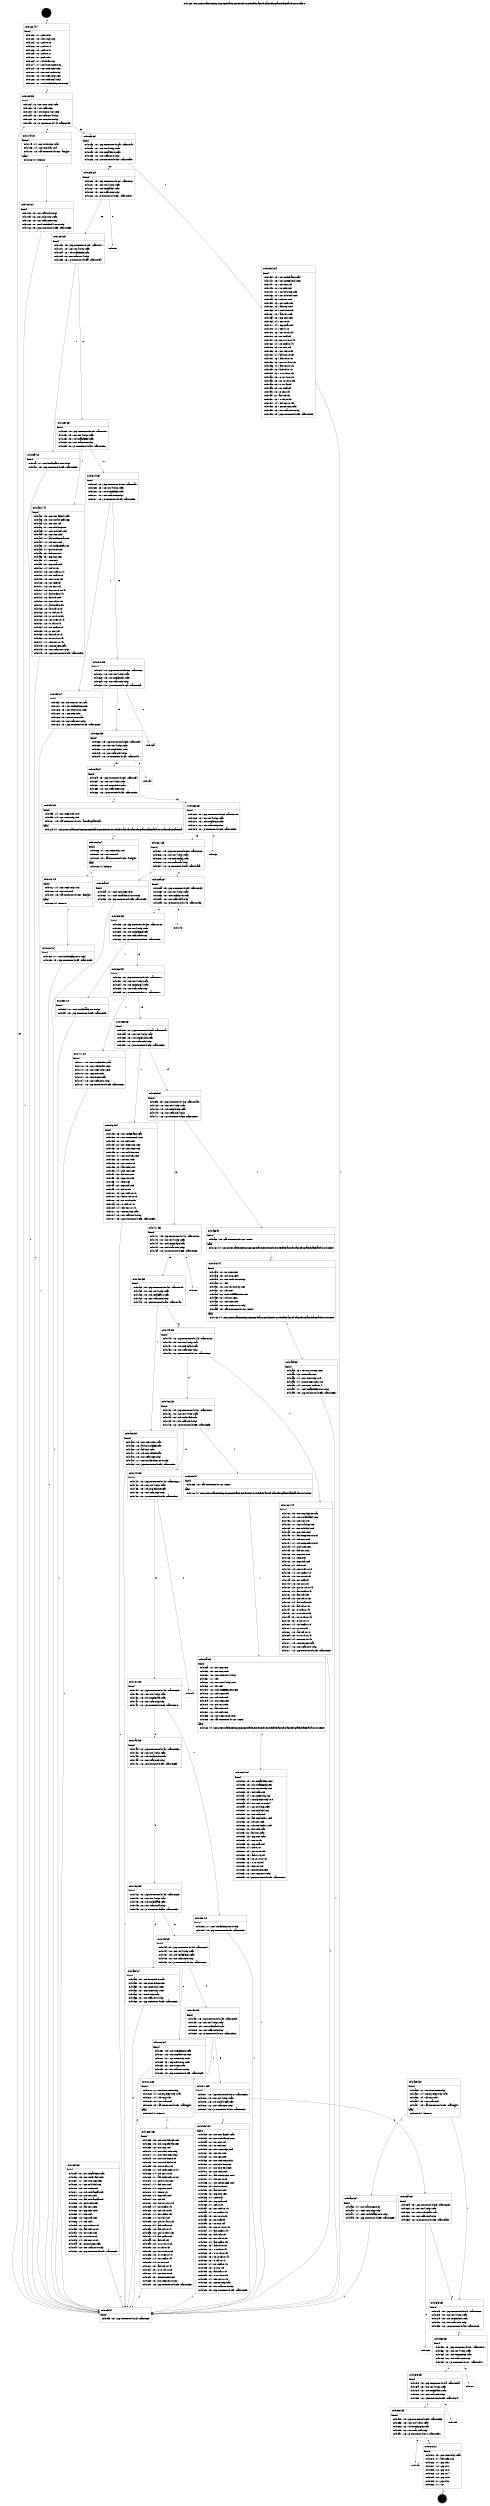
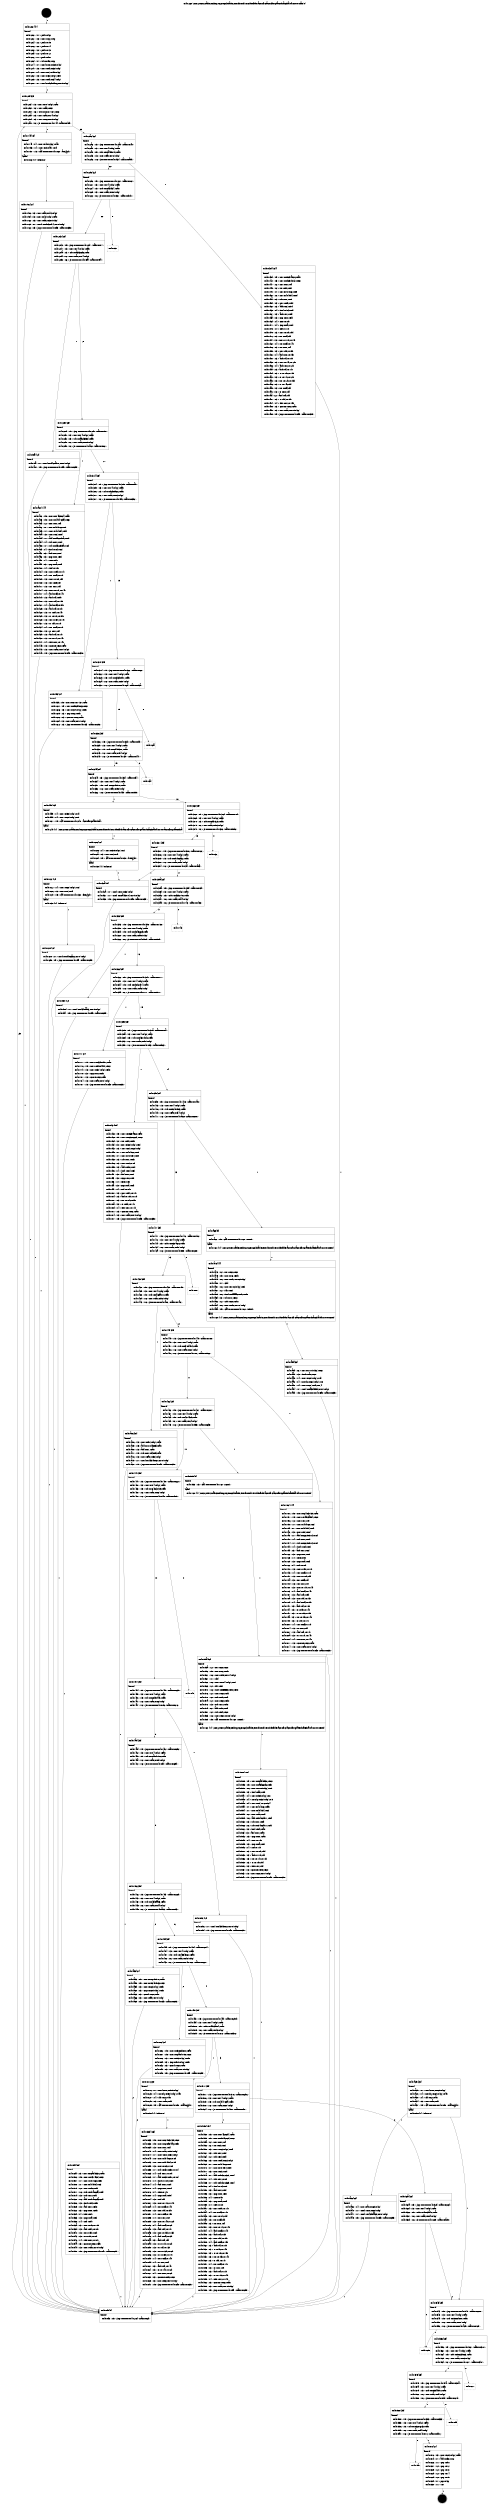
(91, 873) -> (118, 875)
(458, 2332) -> (431, 2337)
